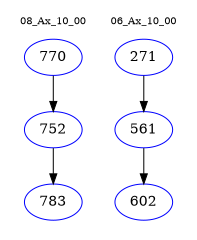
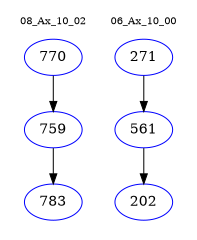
(53, 22) -> (53, 22)
(53, 130) -> (53, 130)
(144, 202) -> (144, 202)
